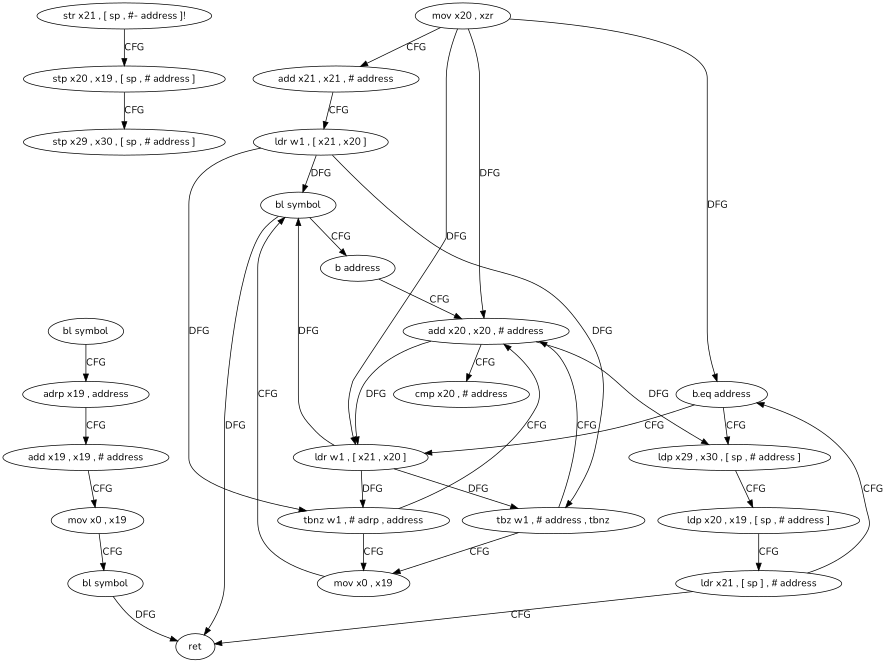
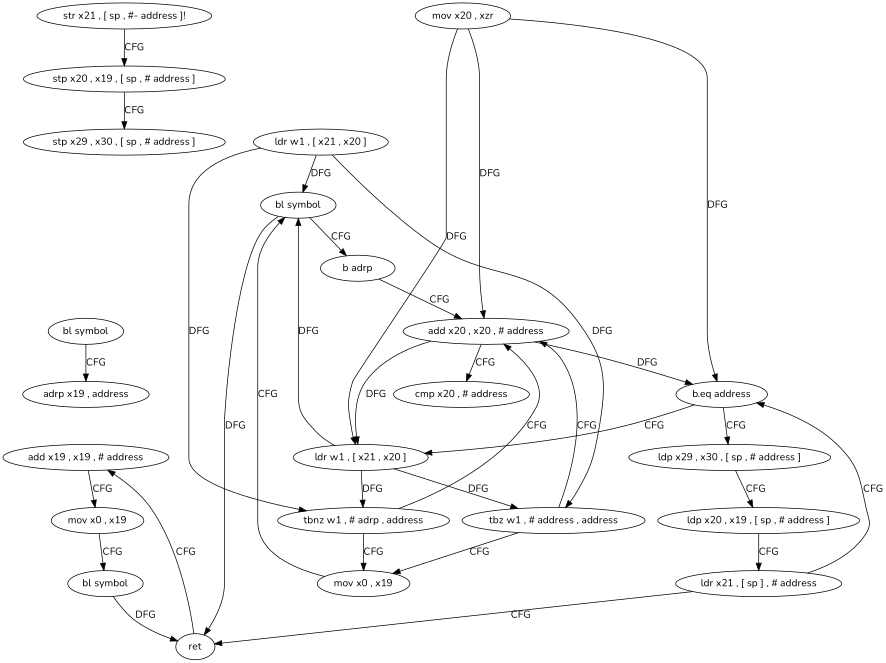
(336, 79) -> none
(358, 268) -> (358, 268)
(622, 386) -> (610, 360)
(86, 422) -> (171, 545)
(554, 521) -> (554, 521)
